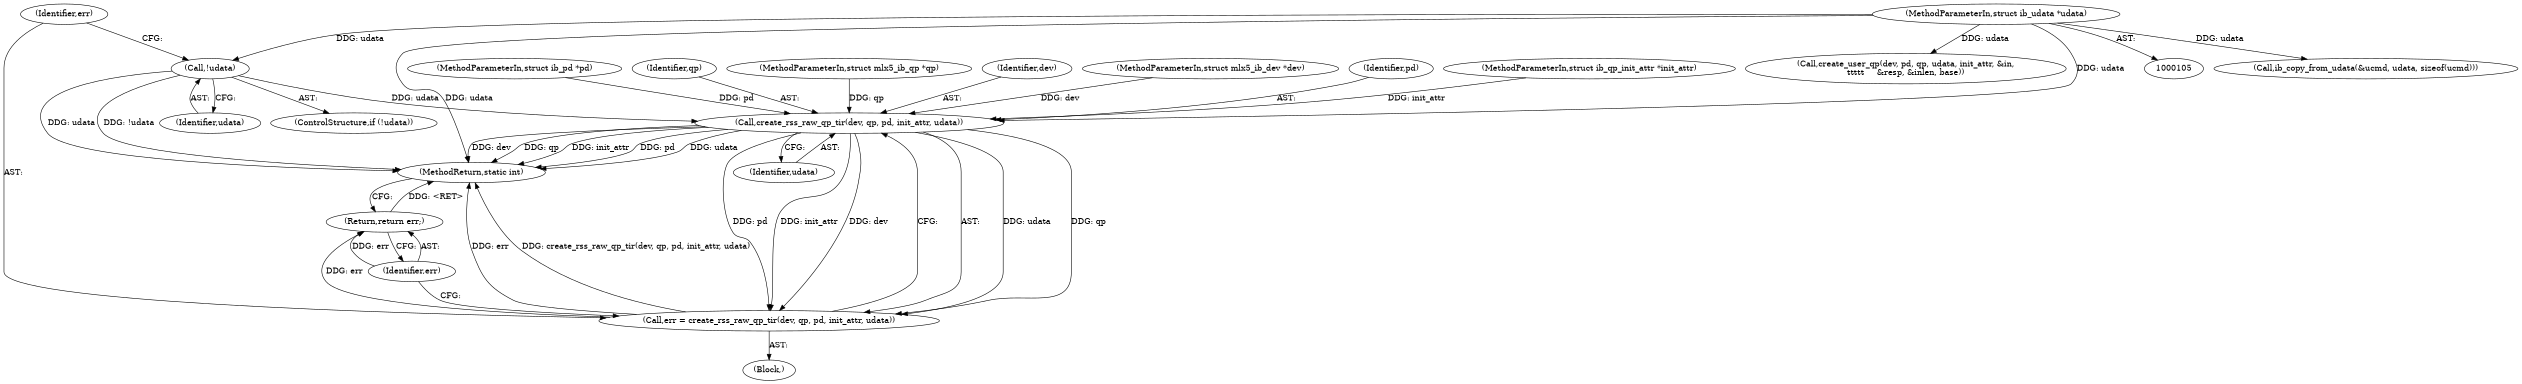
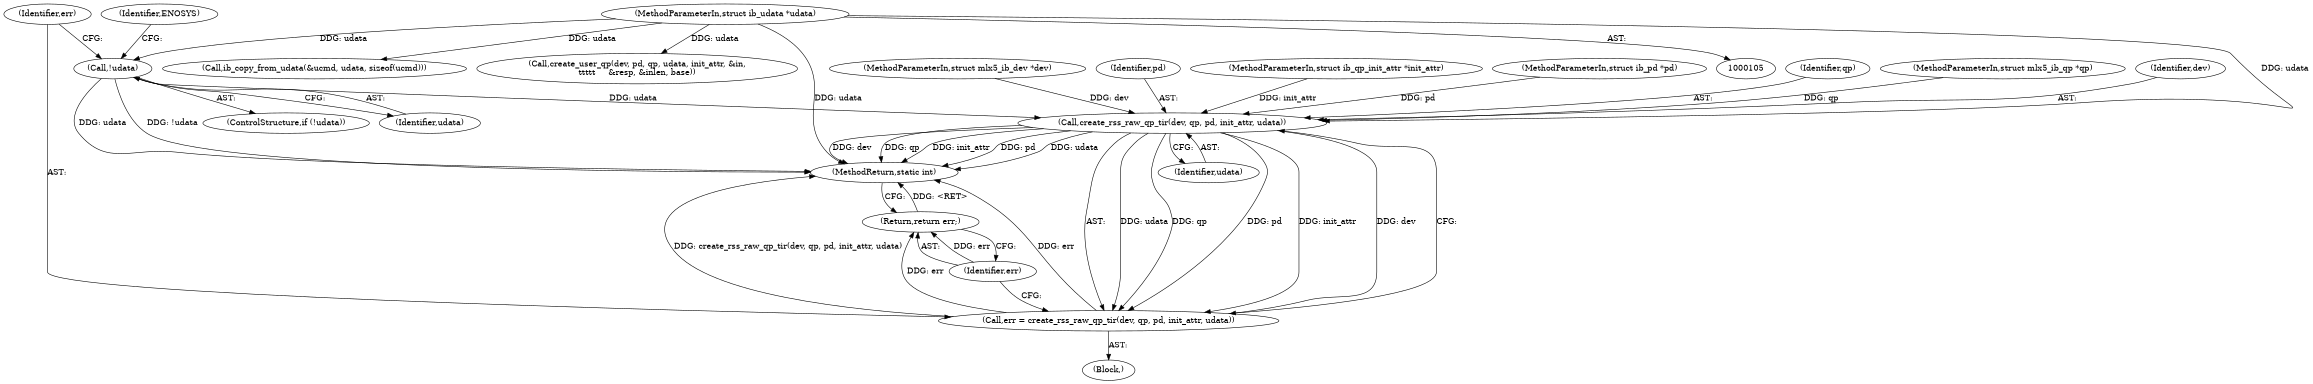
none -> (159, 14)
